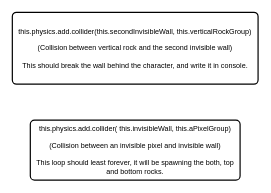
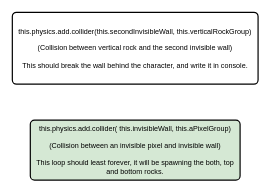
(135, 150) -> (135, 150)
